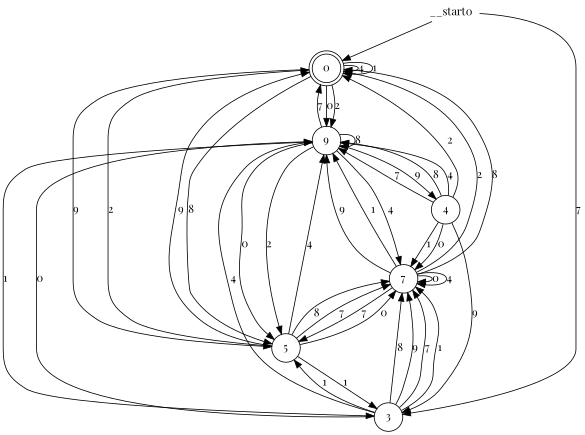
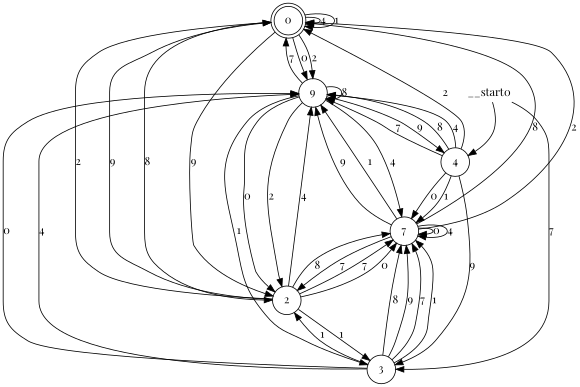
(391, 39) -> (494, 130)
(286, 348) -> (287, 300)
